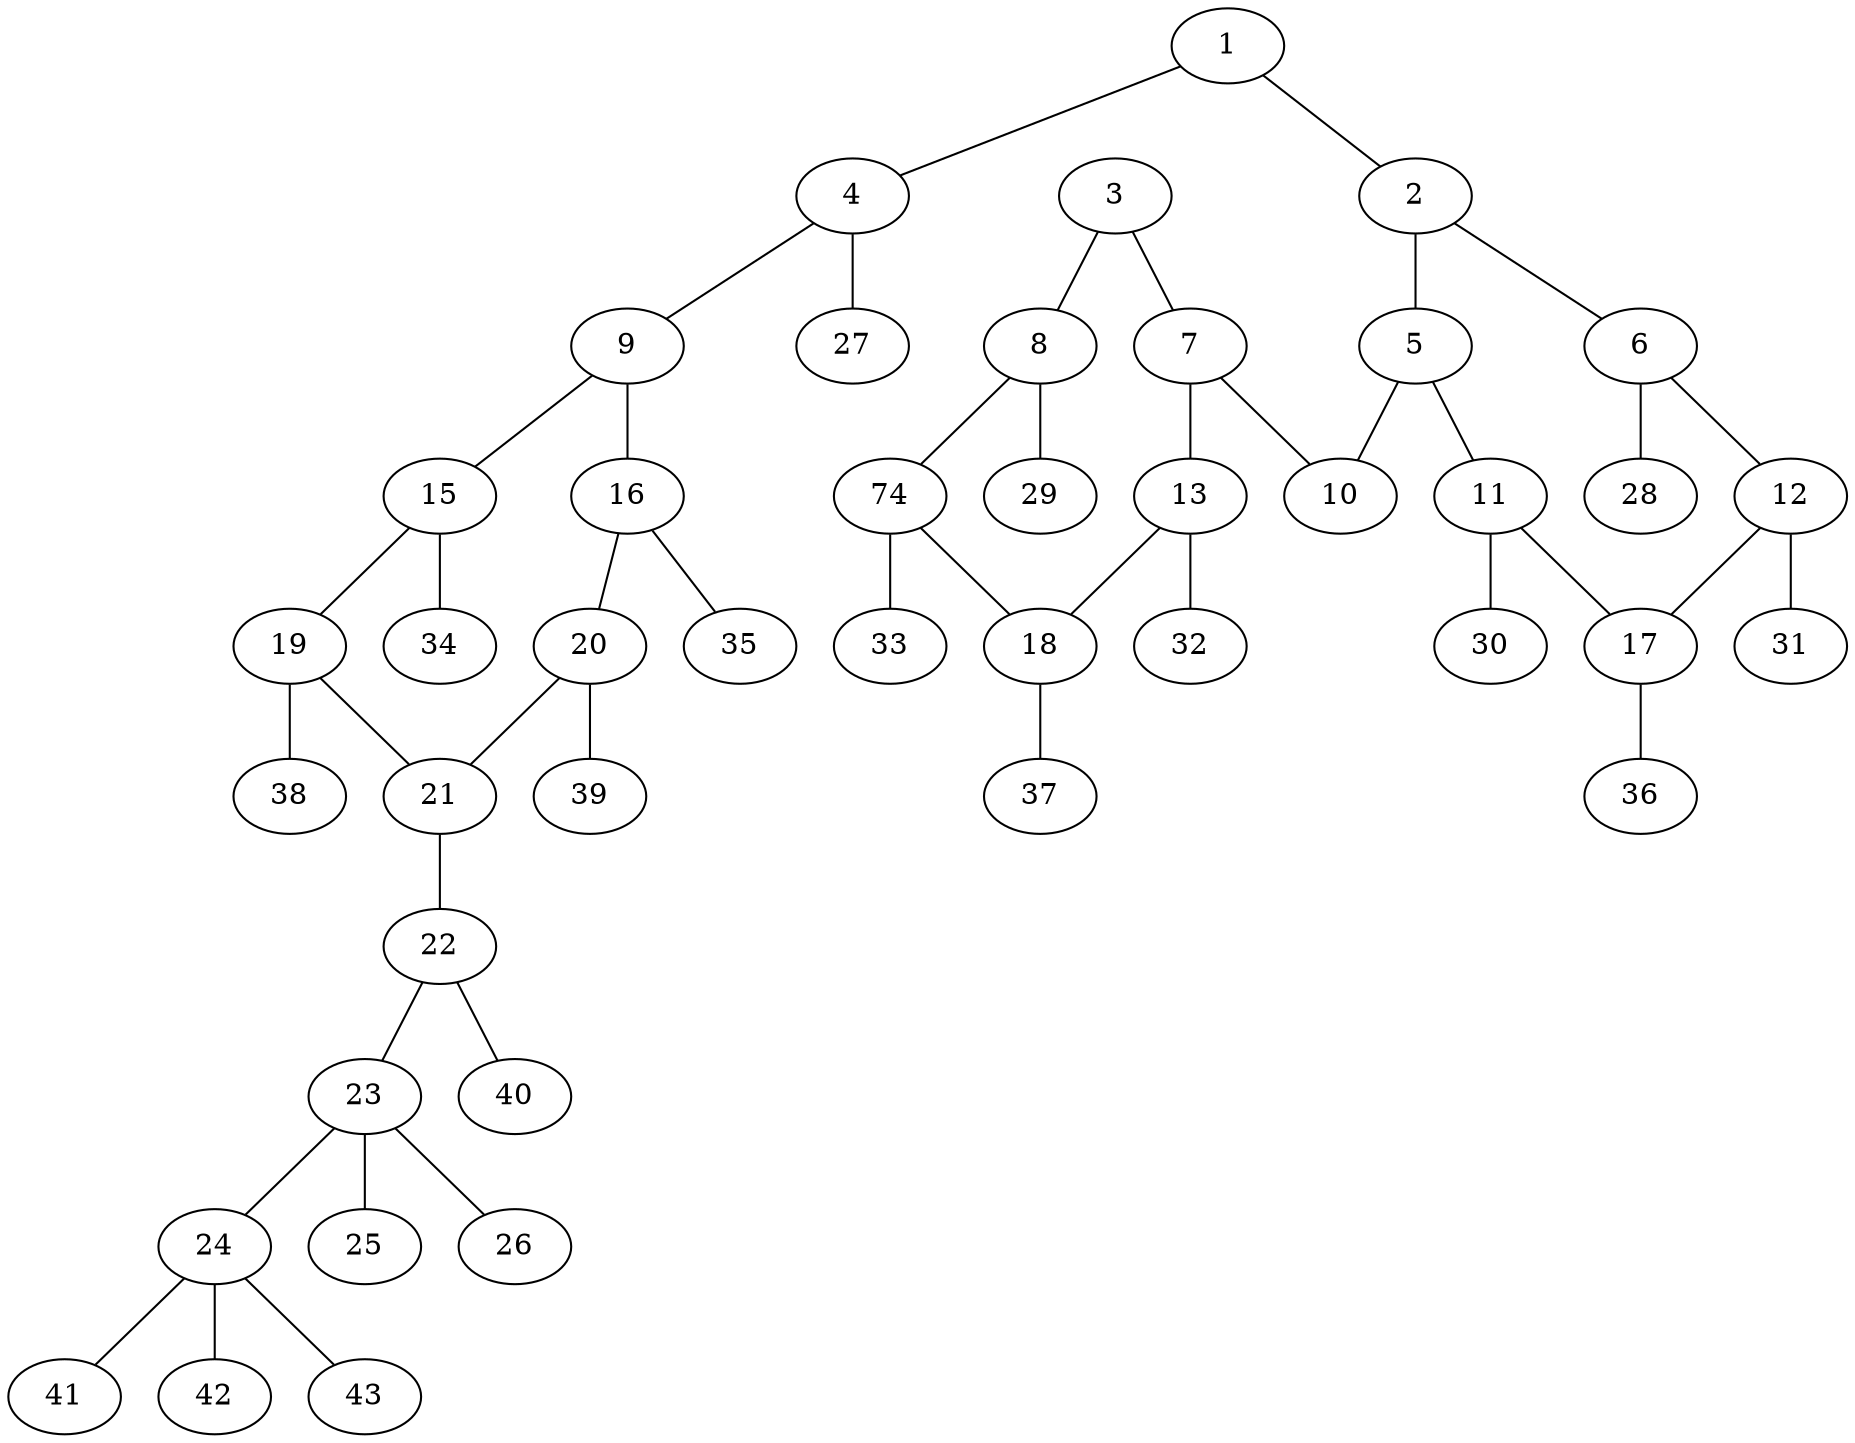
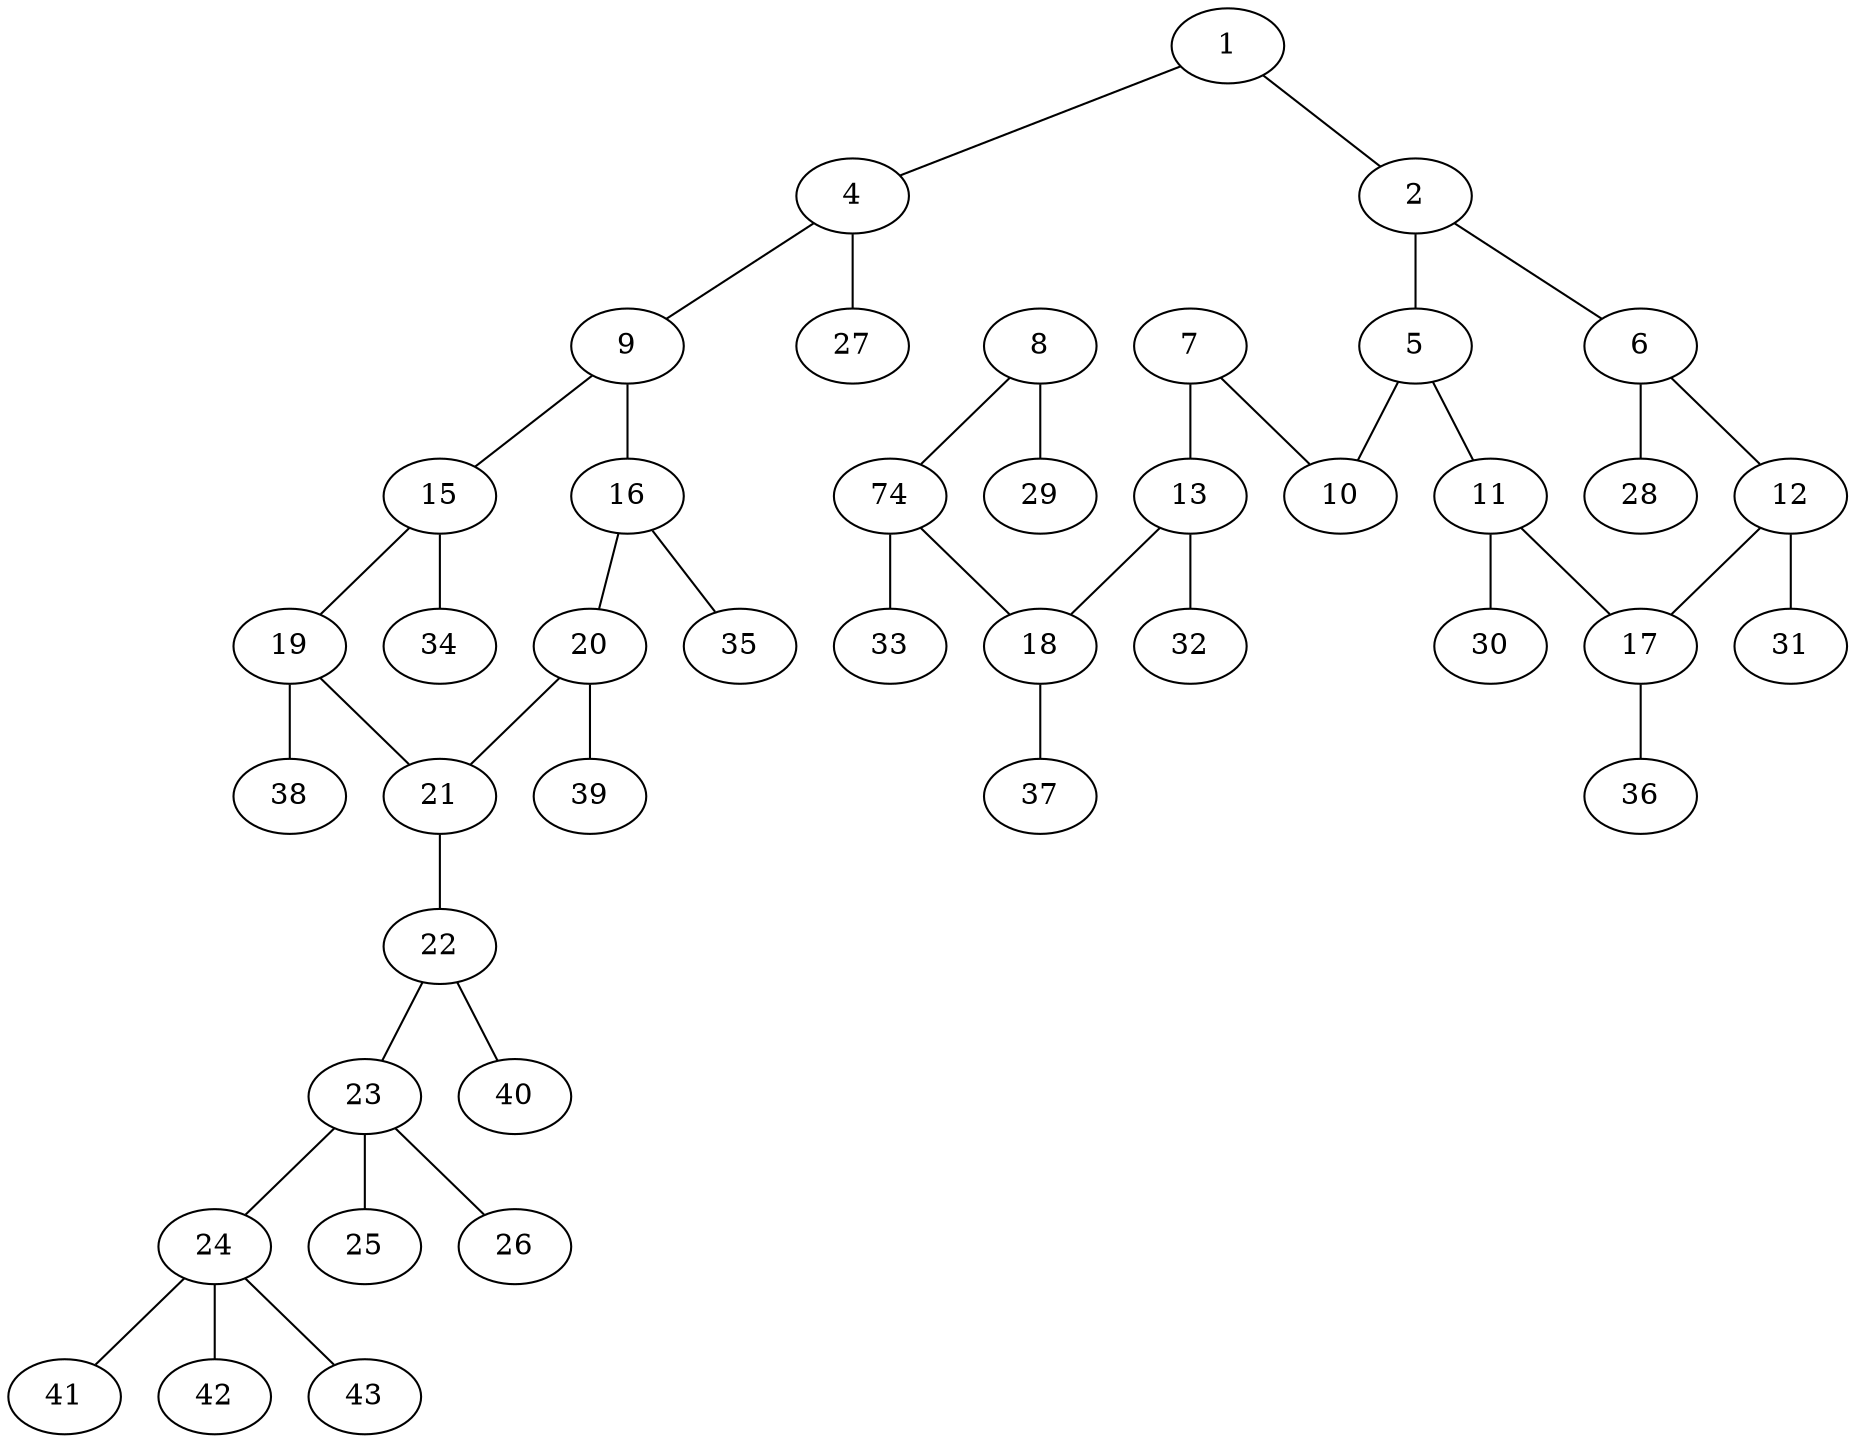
(1115, 196) -> none
